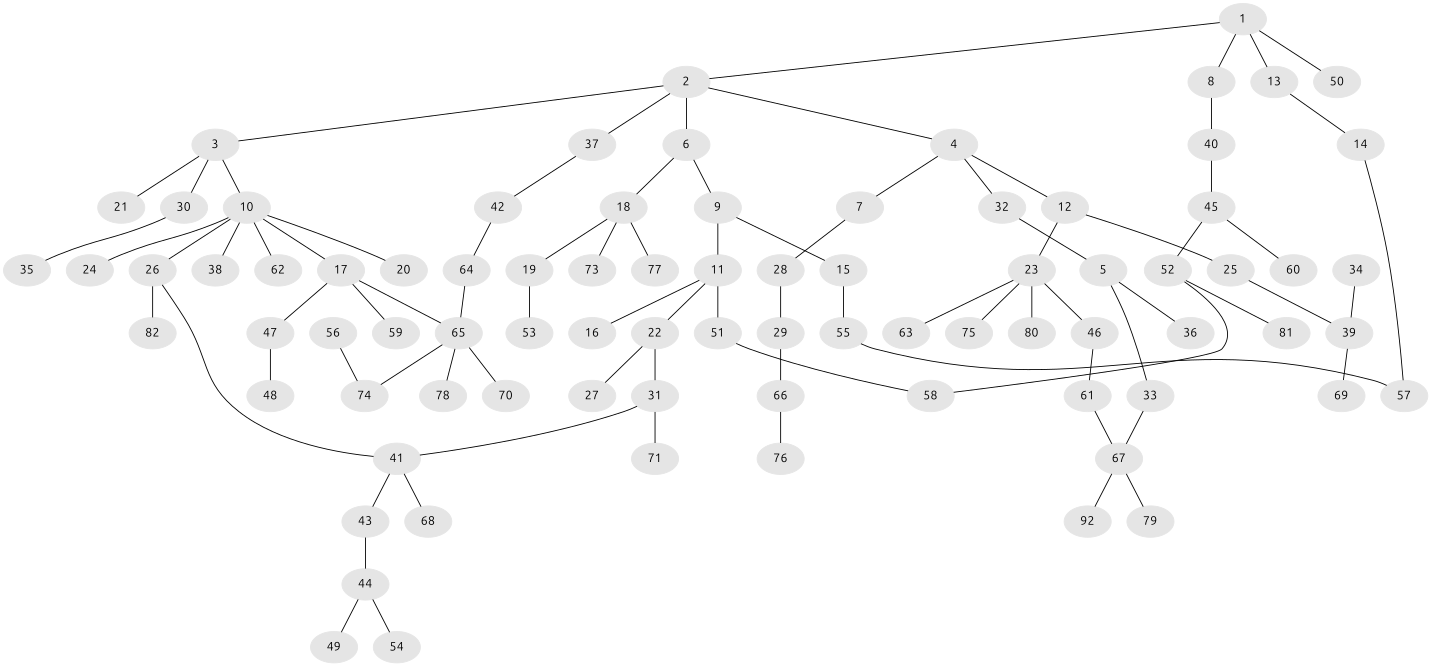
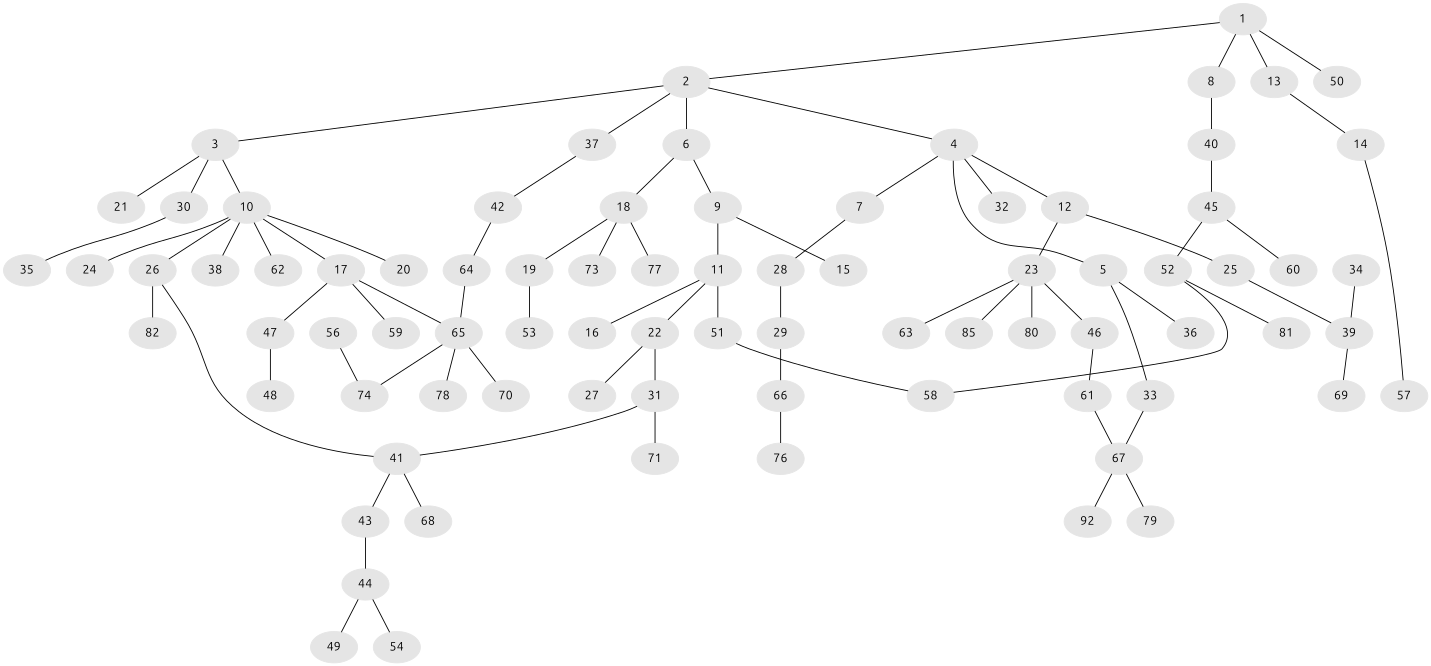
(1054, 240) -> (992, 240)
(843, 333) -> none
(969, 333) -> (969, 333)
